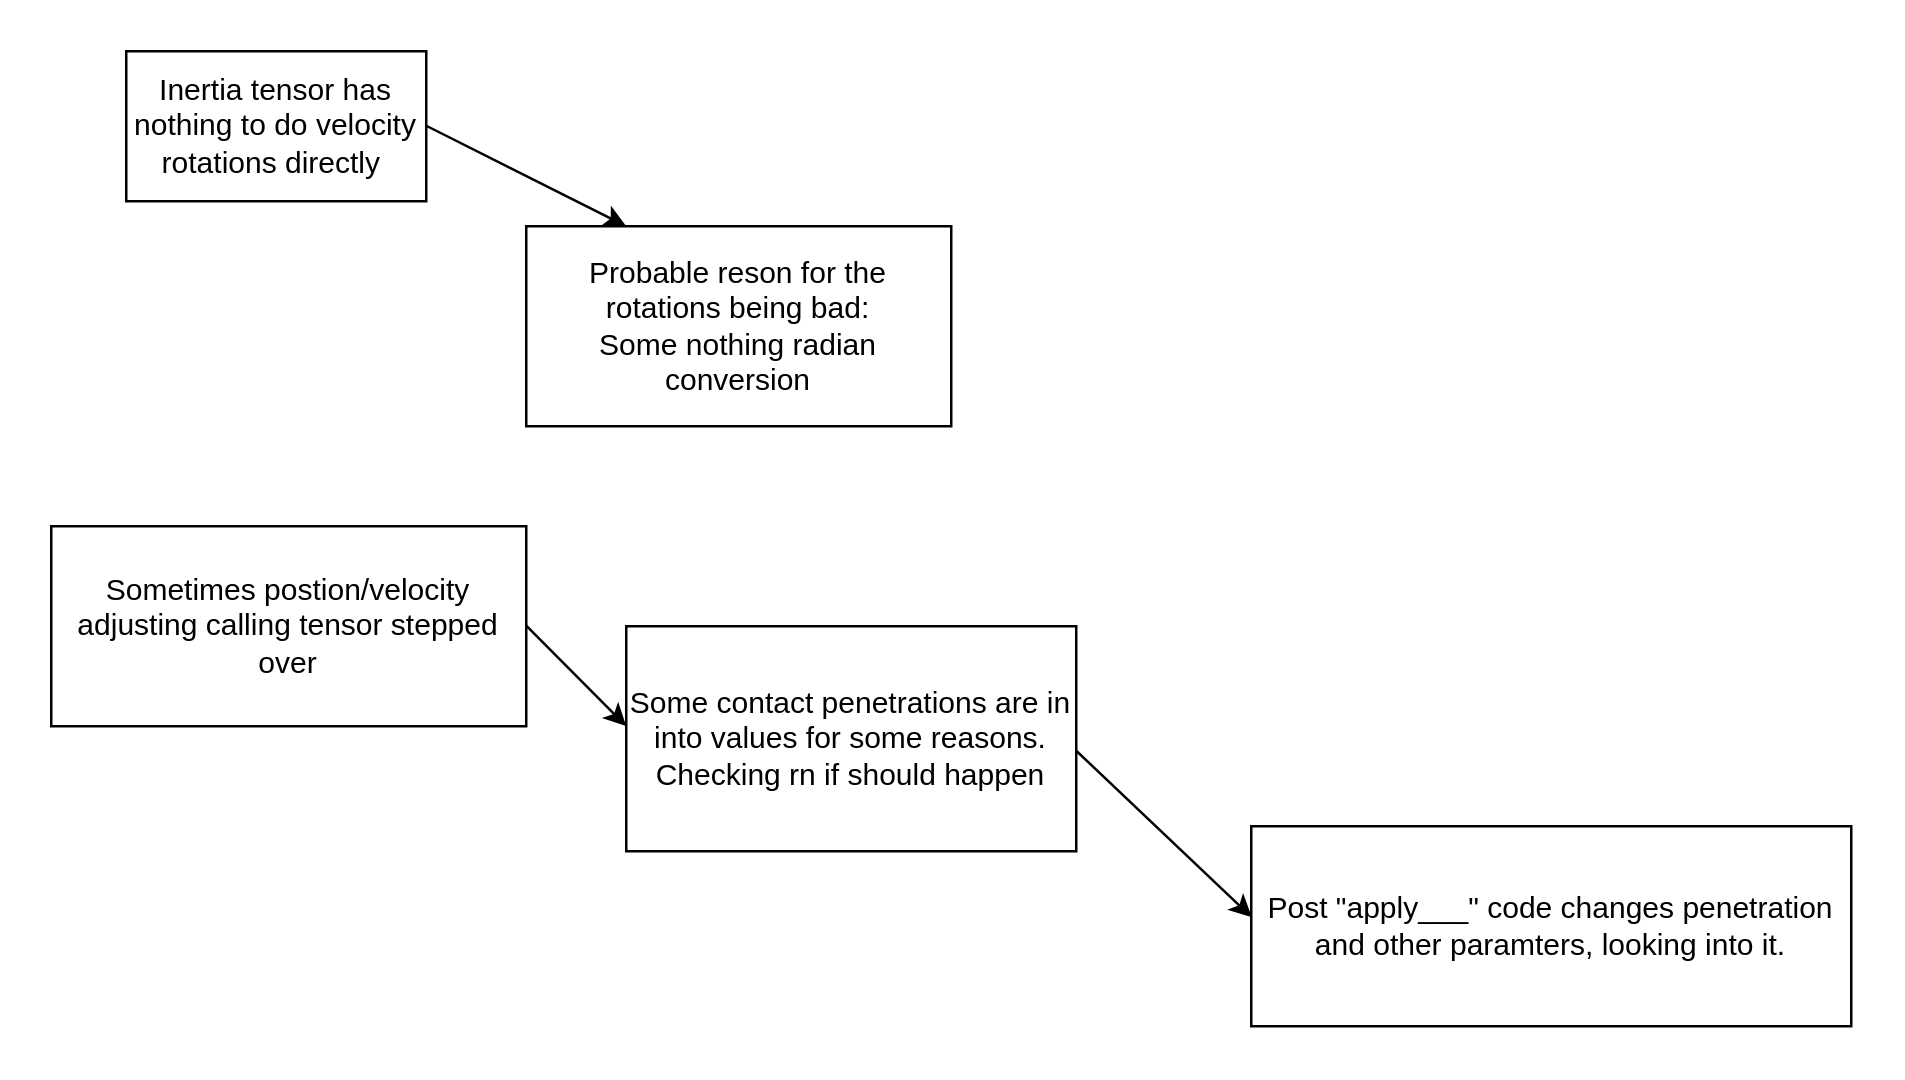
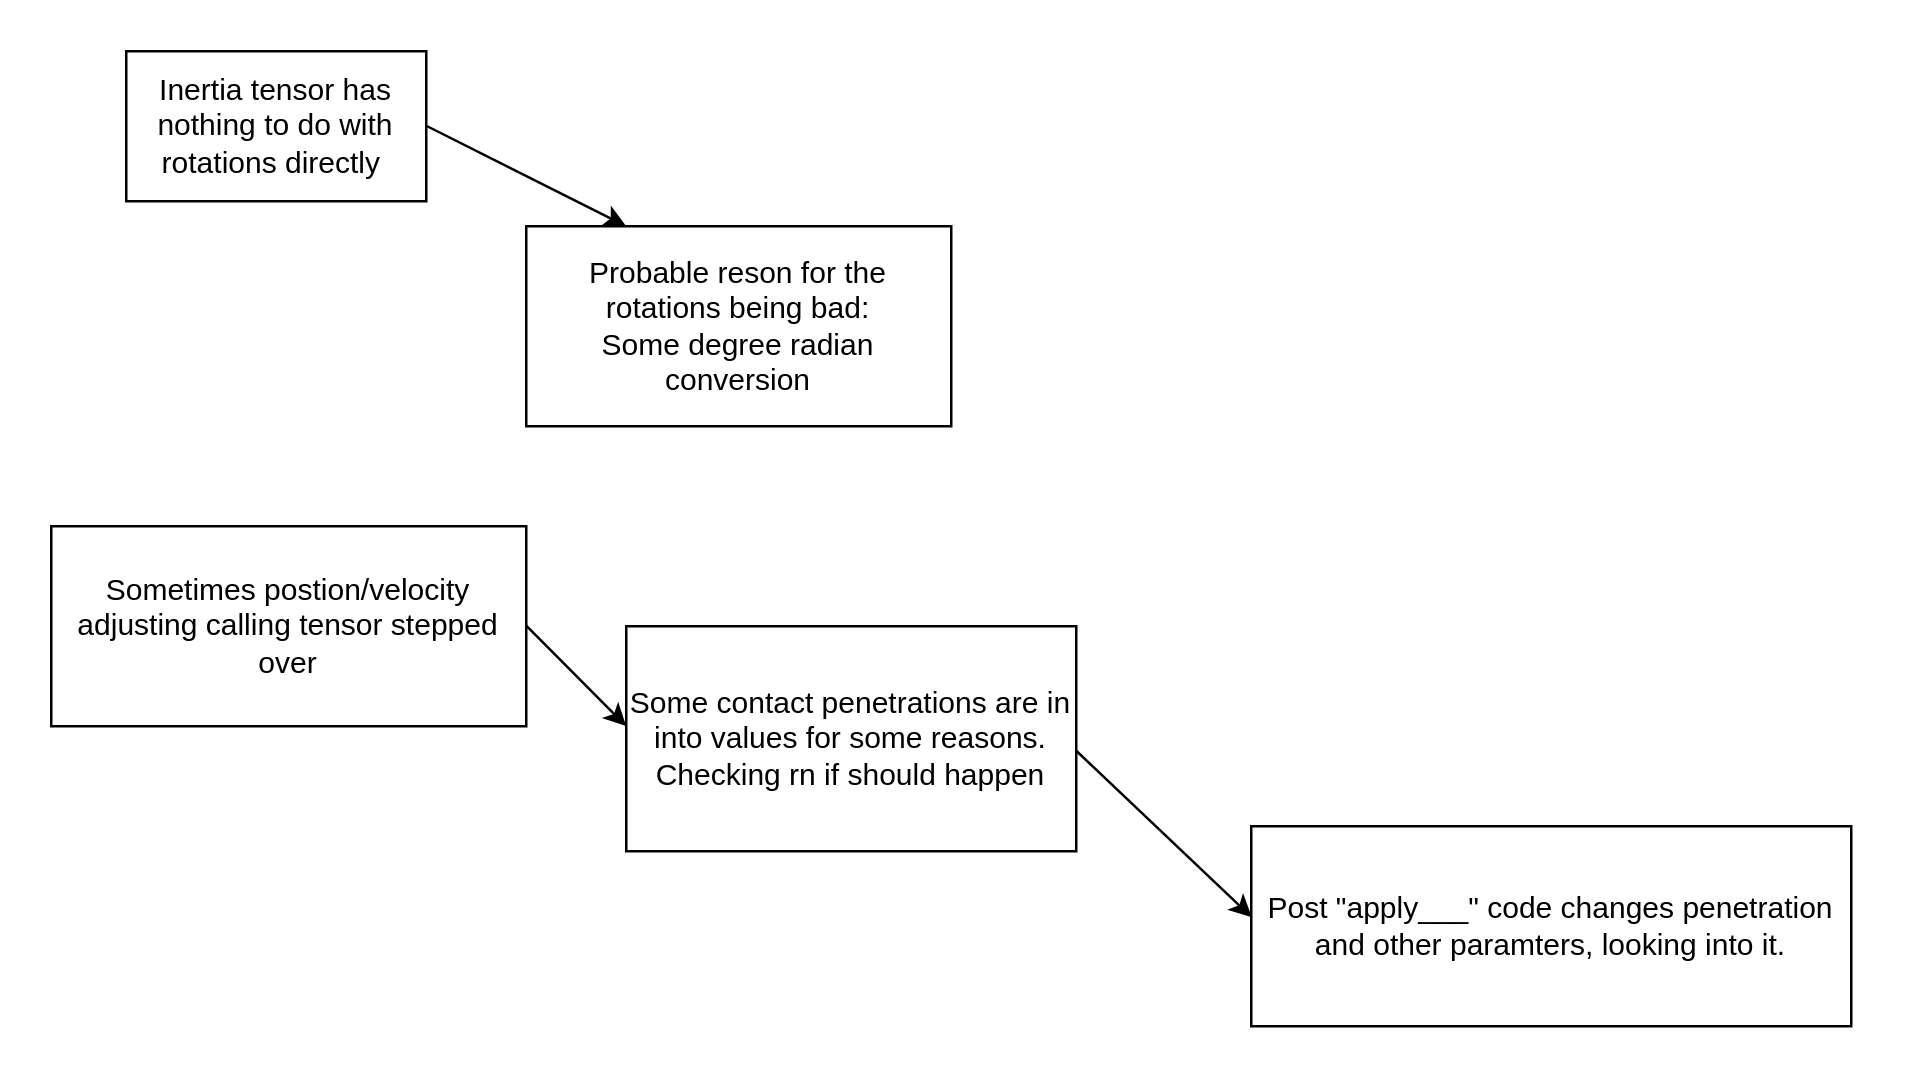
(276, 126) -> (276, 126)
(739, 326) -> (739, 326)
